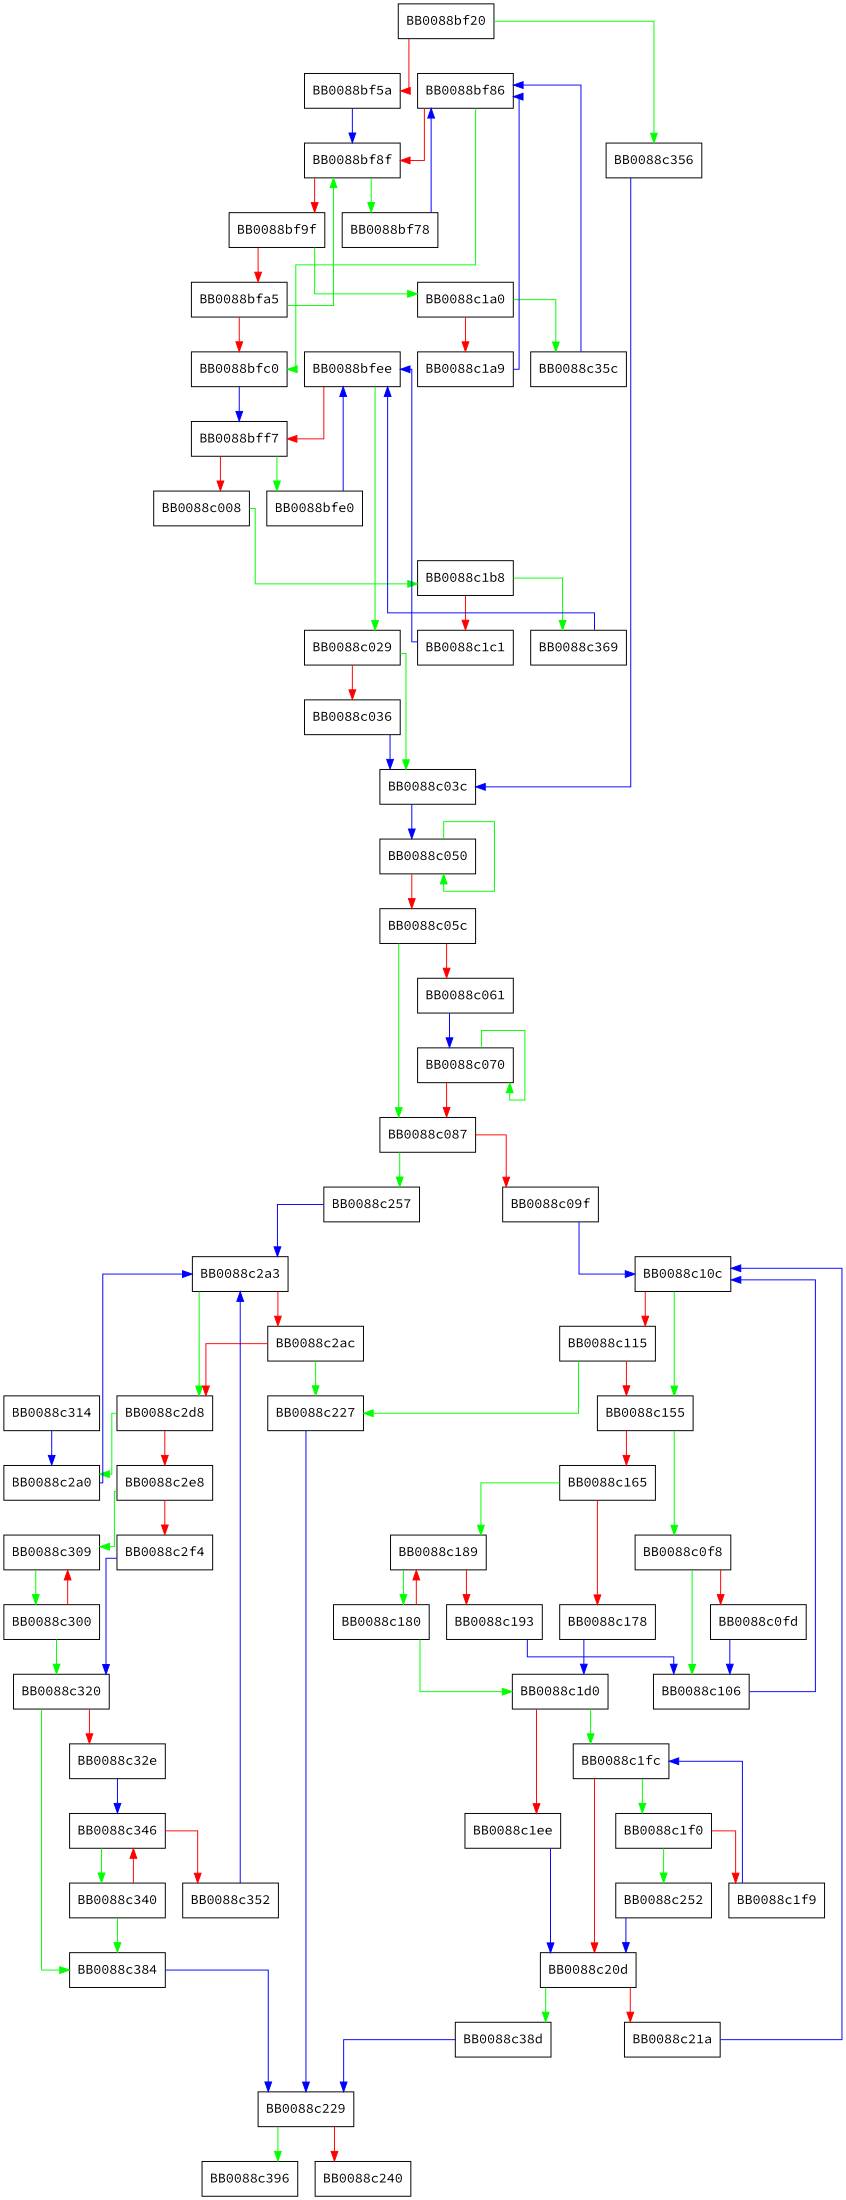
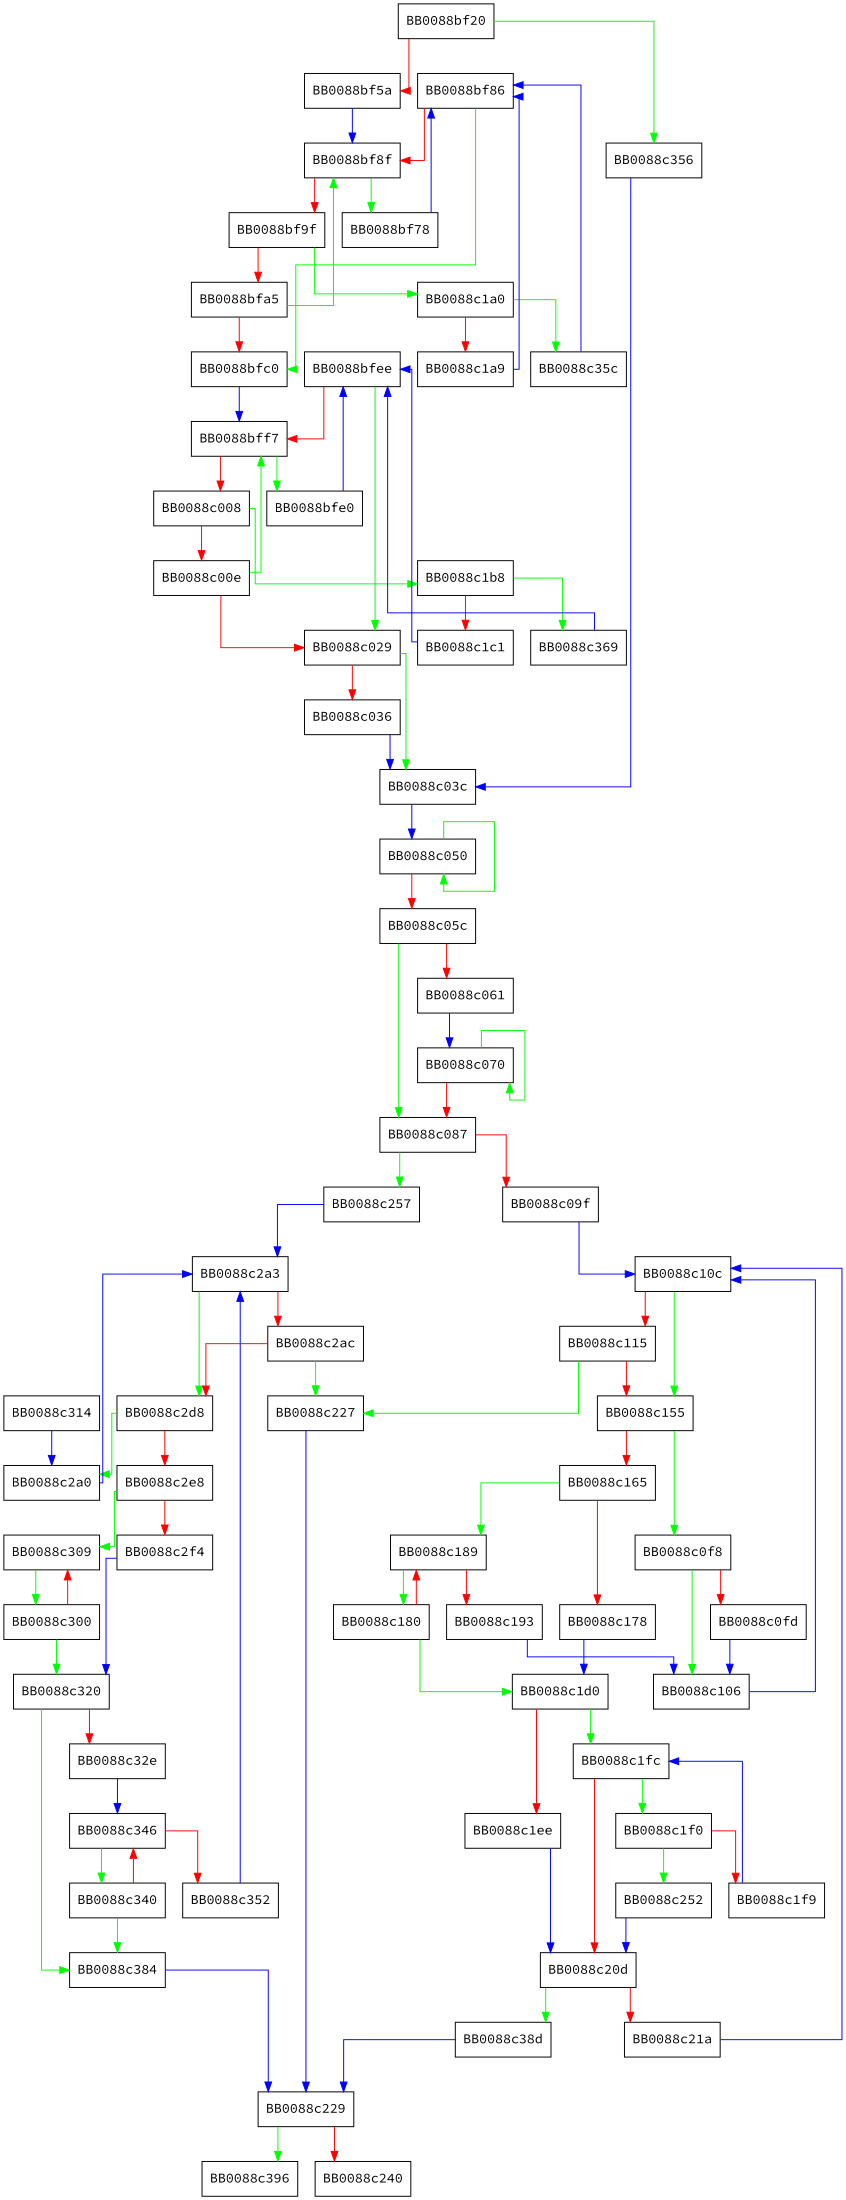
none -> (202, 578)
